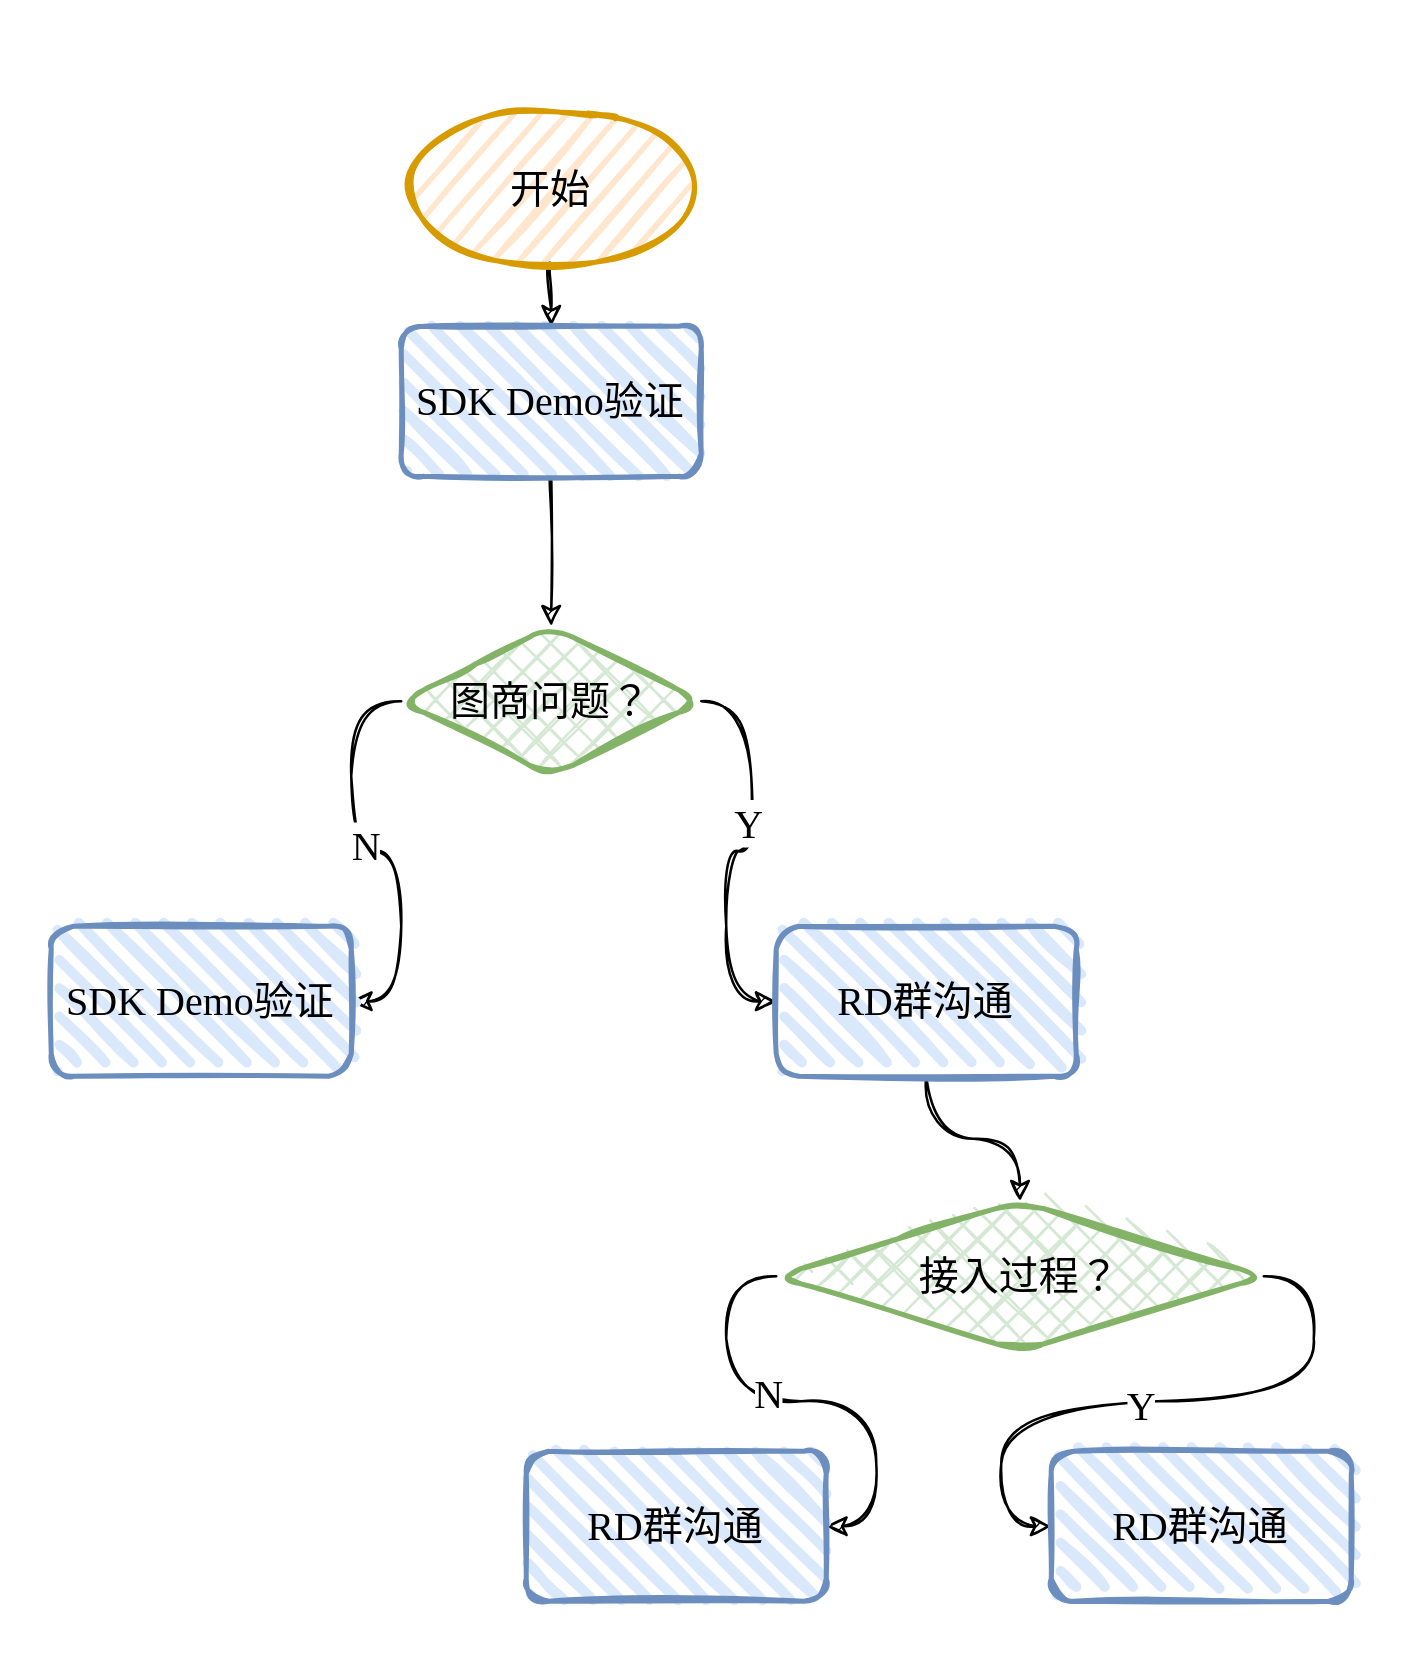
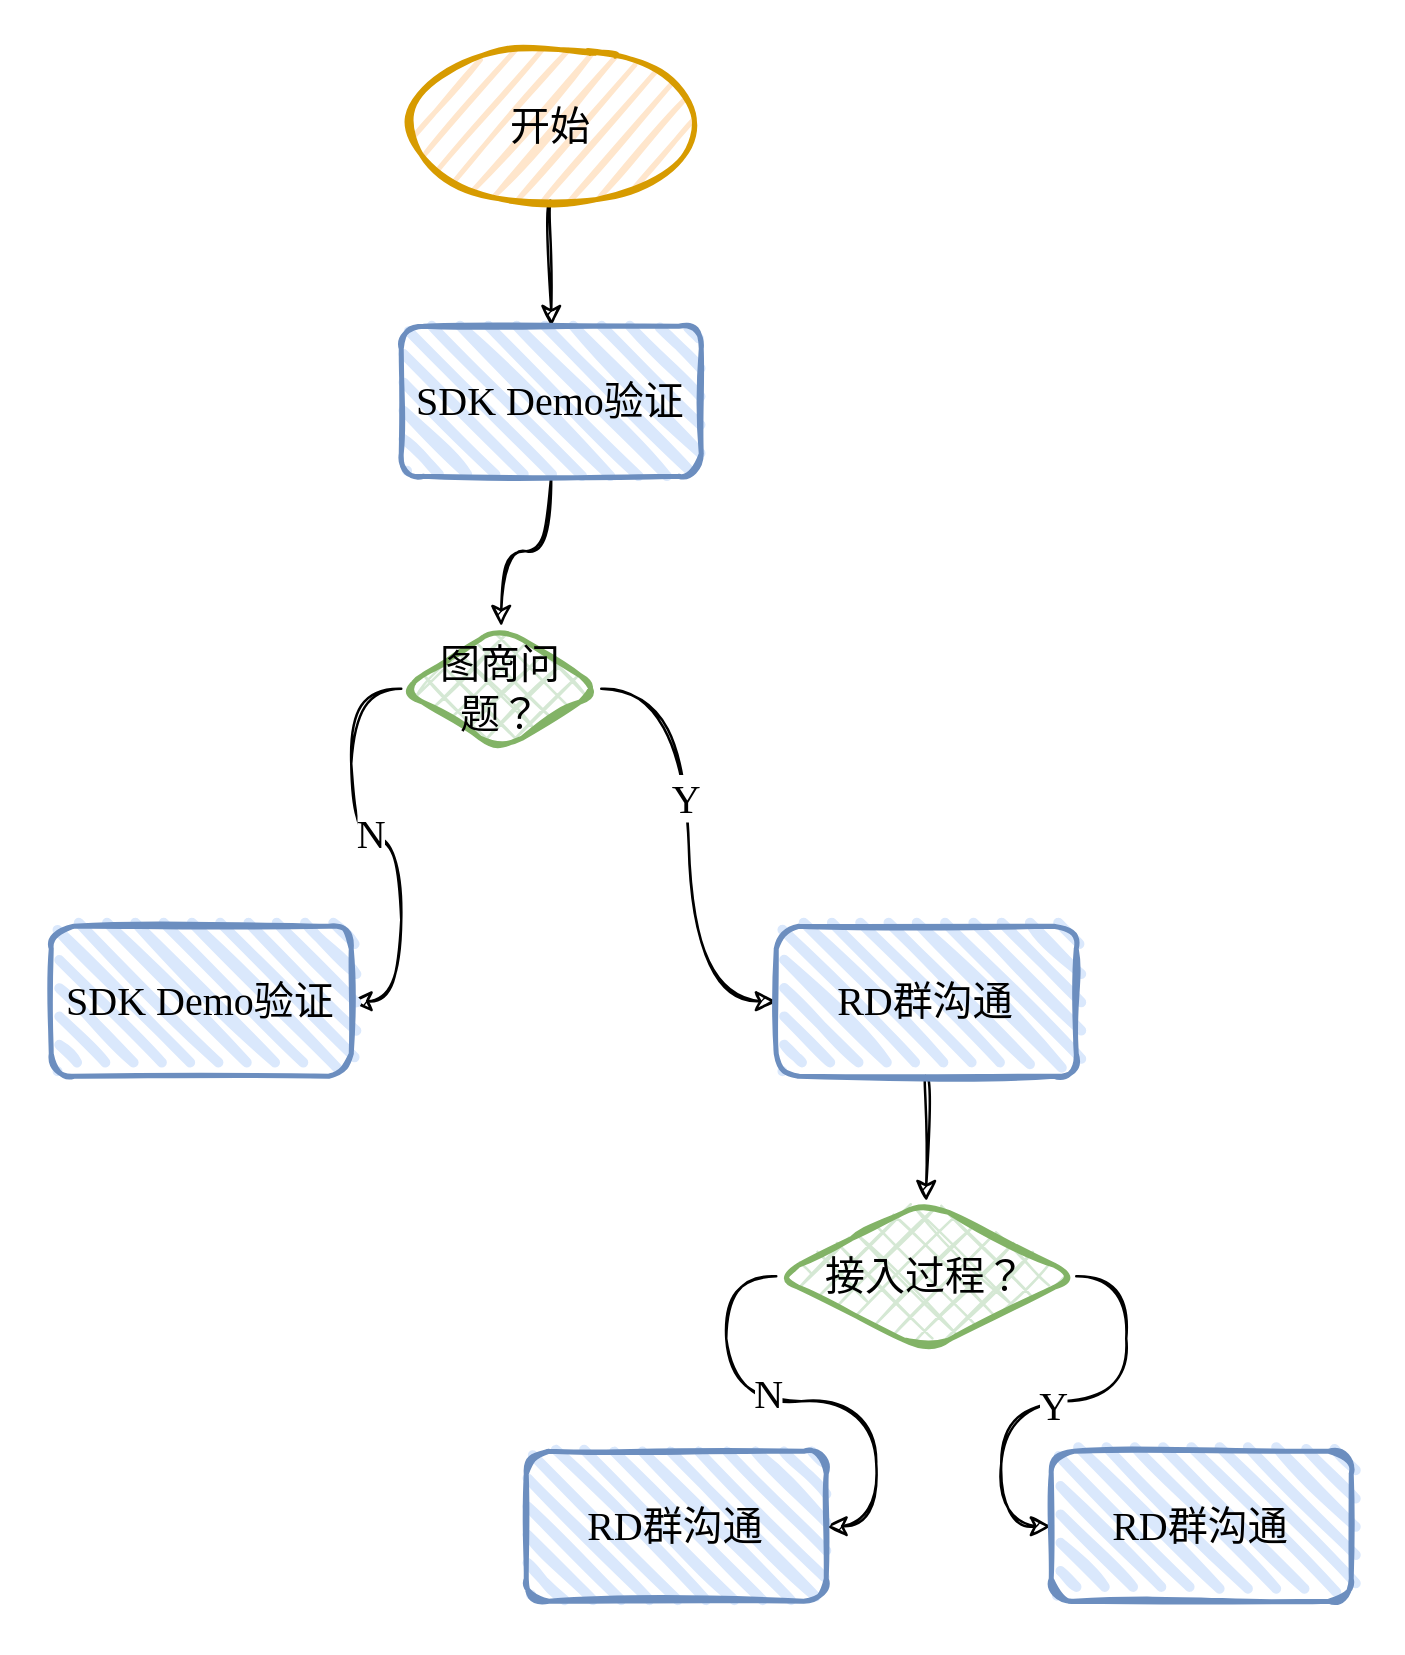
(551, 189) -> (551, 126)
(551, 701) -> (501, 689)
(1020, 1276) -> (926, 1276)
